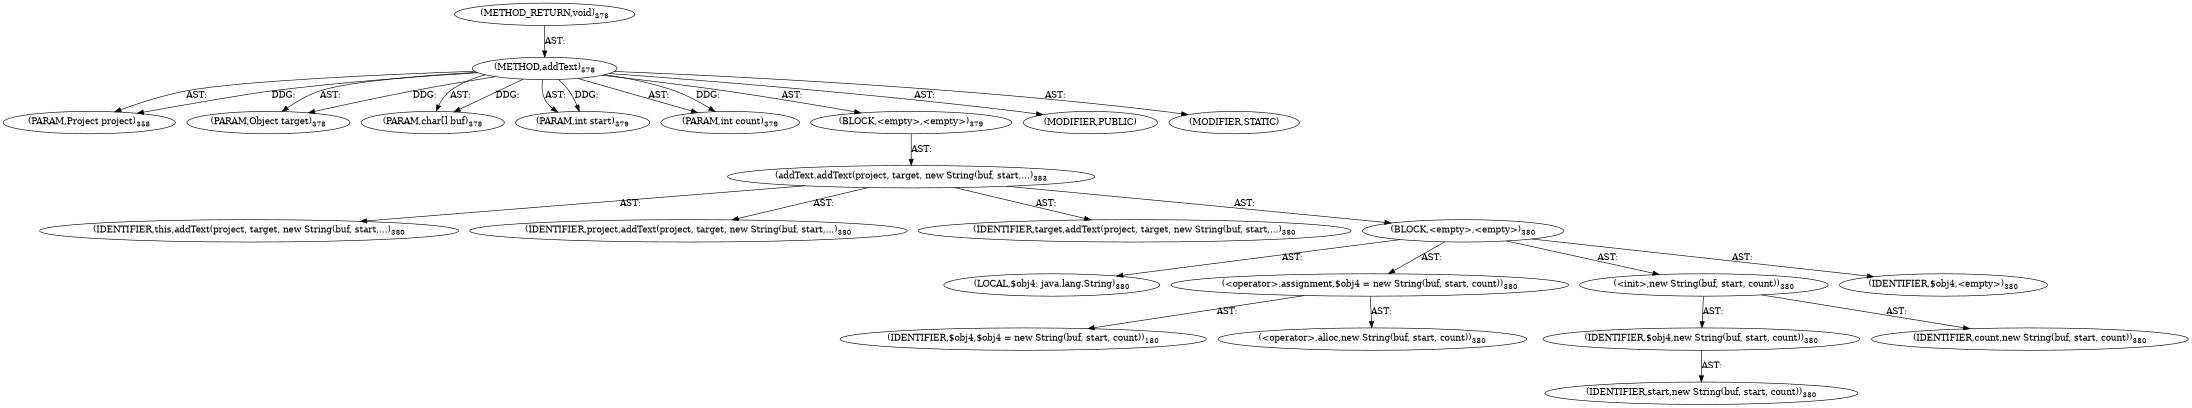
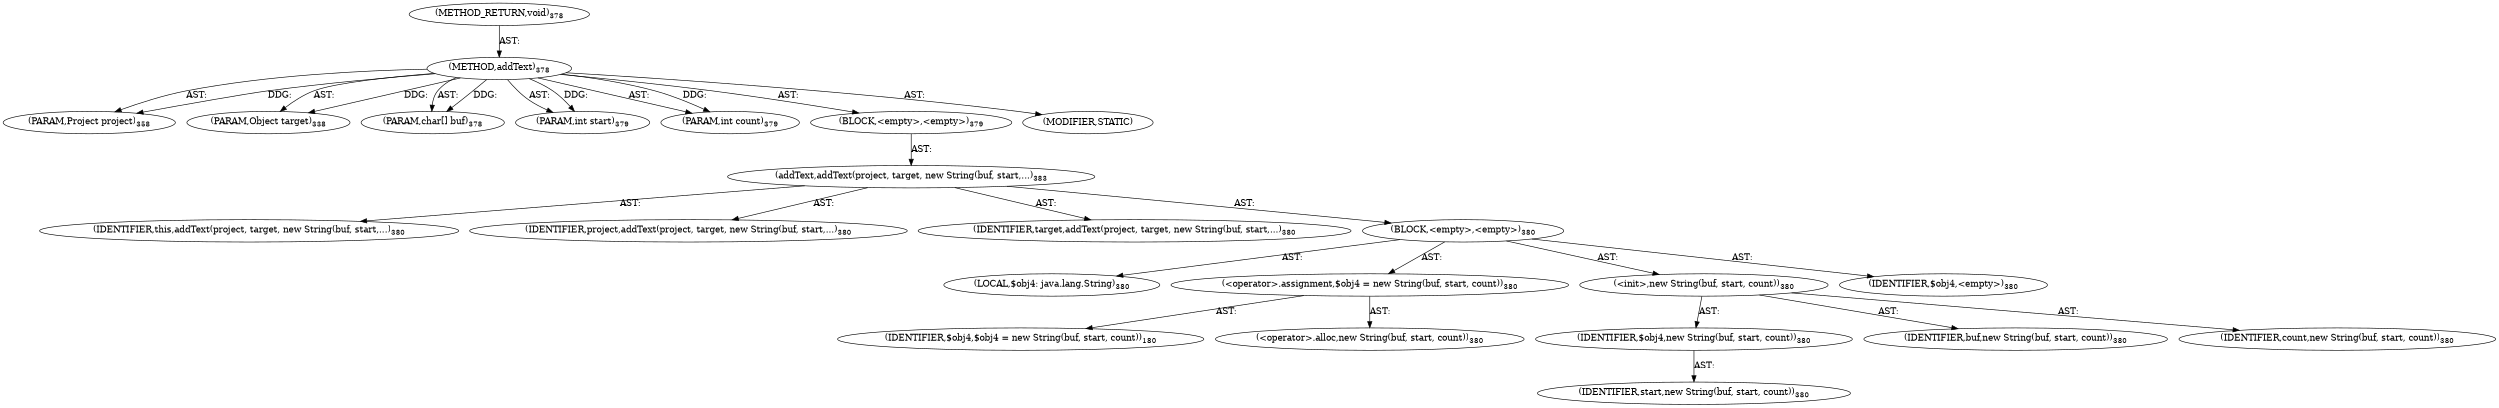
(588, 68) -> (543, 68)
(319, 122) -> (319, 122)
(1090, 123) -> none
none -> (2016, 339)
